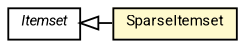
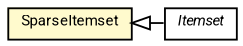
(105, 23) -> (157, 23)
